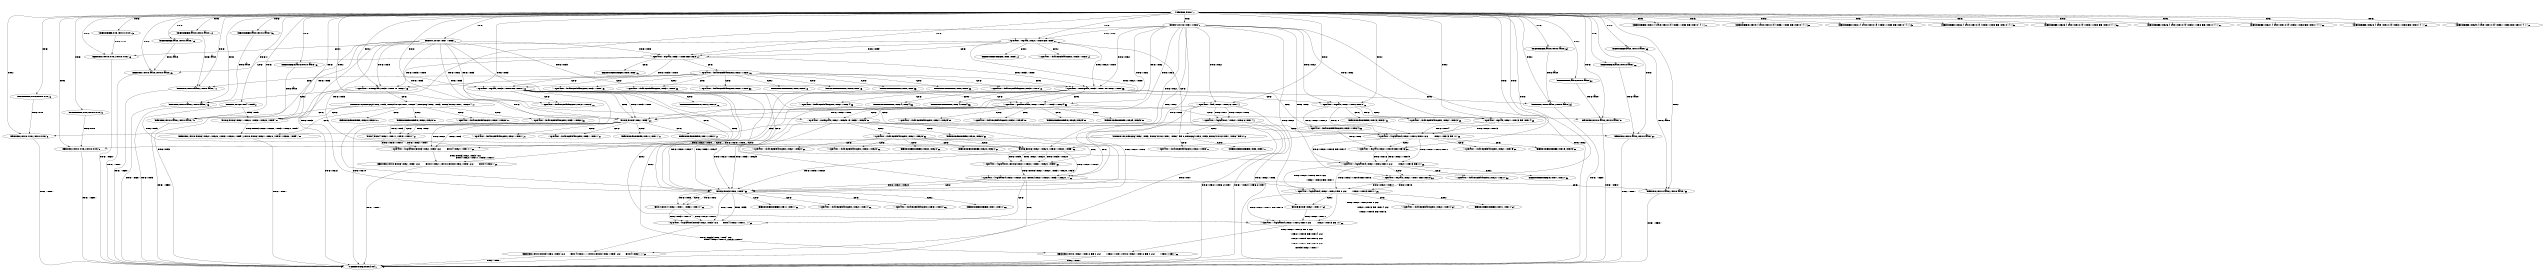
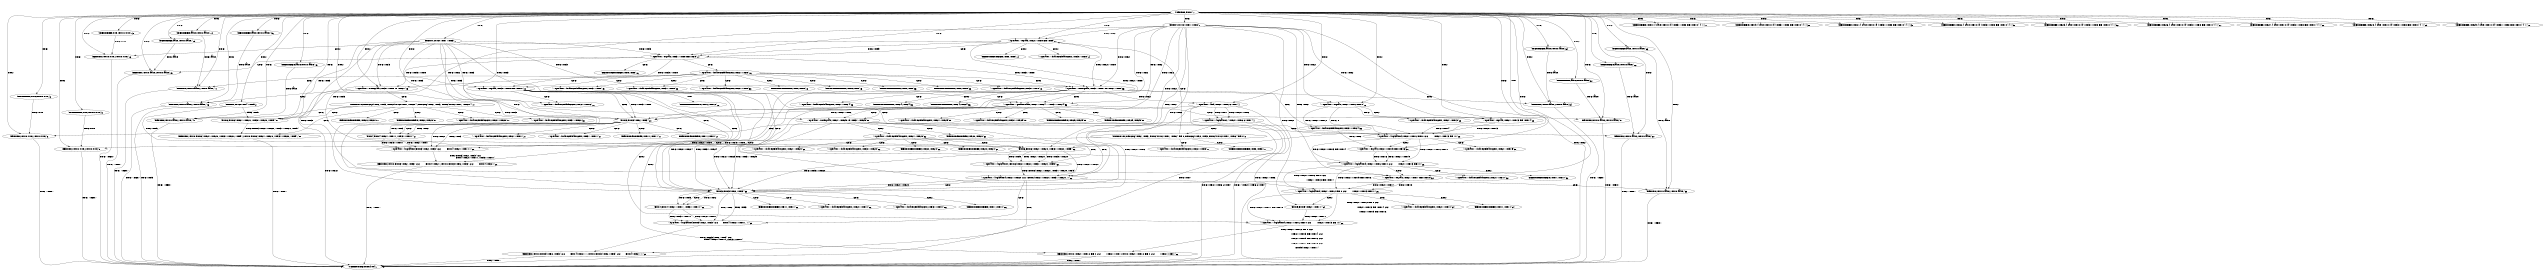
(264, 57) -> (264, 57)
(1210, 61) -> (1150, 100)
(1514, 81) -> (1514, 81)
(863, 93) -> none
(690, 97) -> (690, 97)
(1368, 120) -> none
(382, 126) -> none
(171, 129) -> (610, 172)
(1556, 149) -> none
